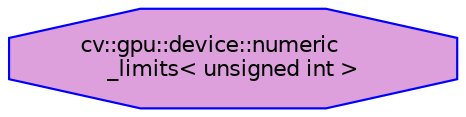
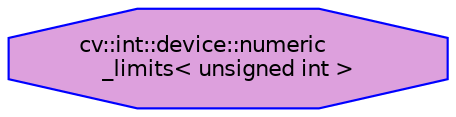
(233, 59) -> (228, 59)
